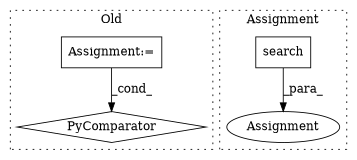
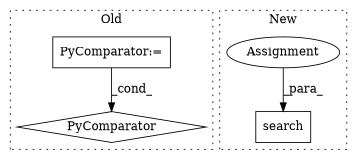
(283, 20) -> (283, 20)
(112, 52) -> (112, 52)
(283, 85) -> (283, 85)
